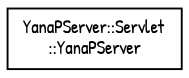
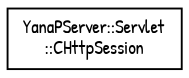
(95, 39) -> (95, 39)
